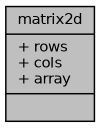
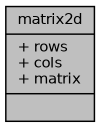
(44, 79) -> (49, 79)
